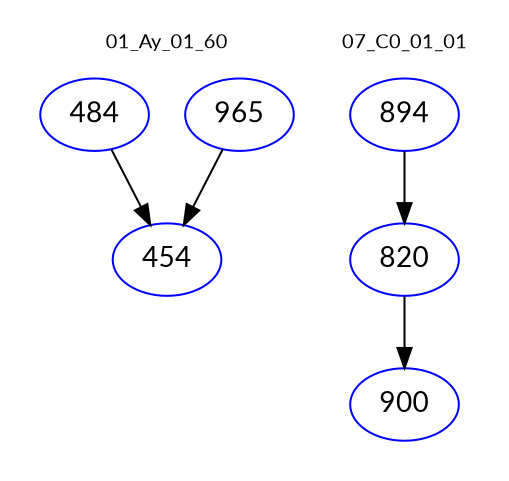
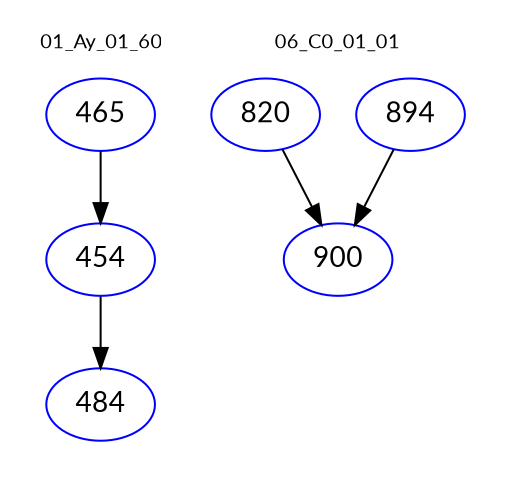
(406, 43) -> (338, 43)
(239, 115) -> (101, 115)
(405, 177) -> (379, 178)
(126, 178) -> (101, 322)
